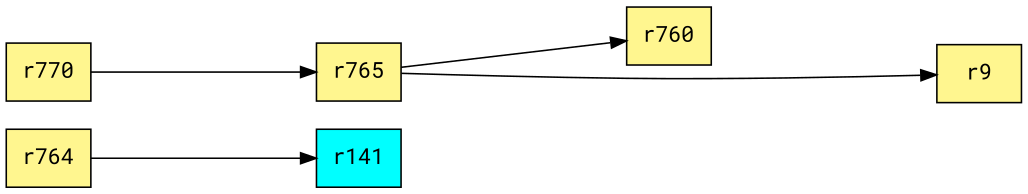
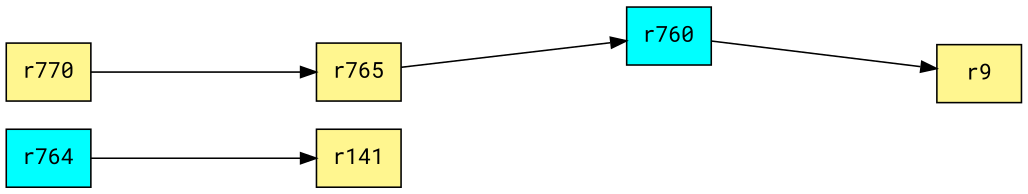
(669, 36) -> (669, 36)
(661, 79) -> (816, 54)
(49, 158) -> (49, 158)
(359, 158) -> (359, 158)
